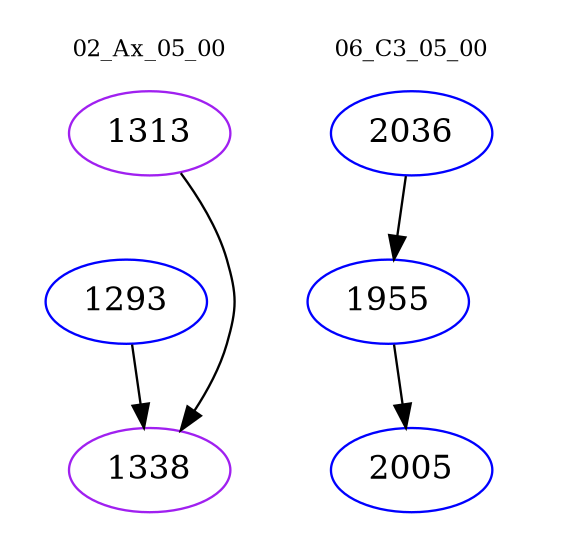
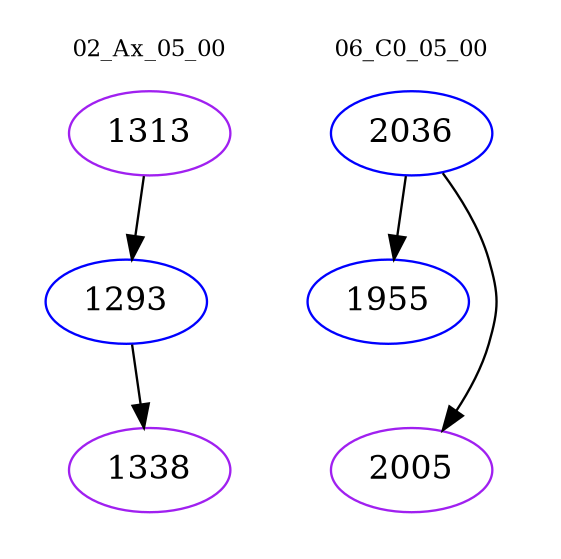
(412, 50) -> (412, 50)
(234, 290) -> (140, 206)
(398, 374) -> (496, 290)
(412, 470) -> (412, 470)
